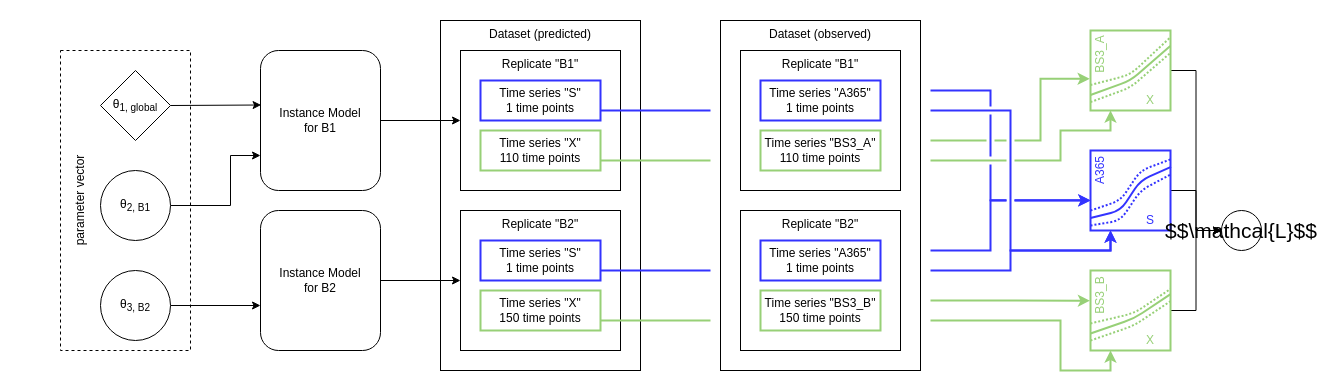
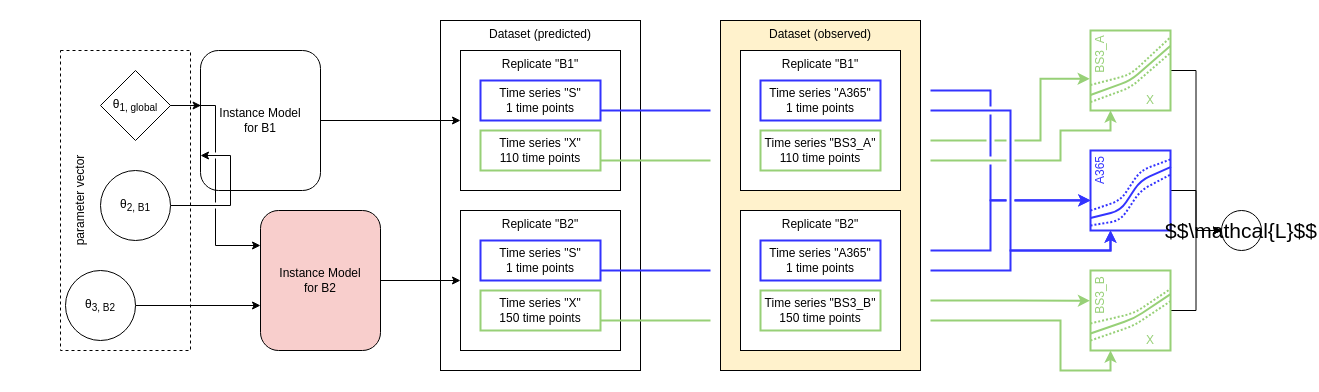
(321, 121) -> (261, 121)
none -> (216, 196)
(821, 196) -> (821, 196)
(1151, 221) -> none
(321, 281) -> (321, 281)
(136, 306) -> (101, 306)
